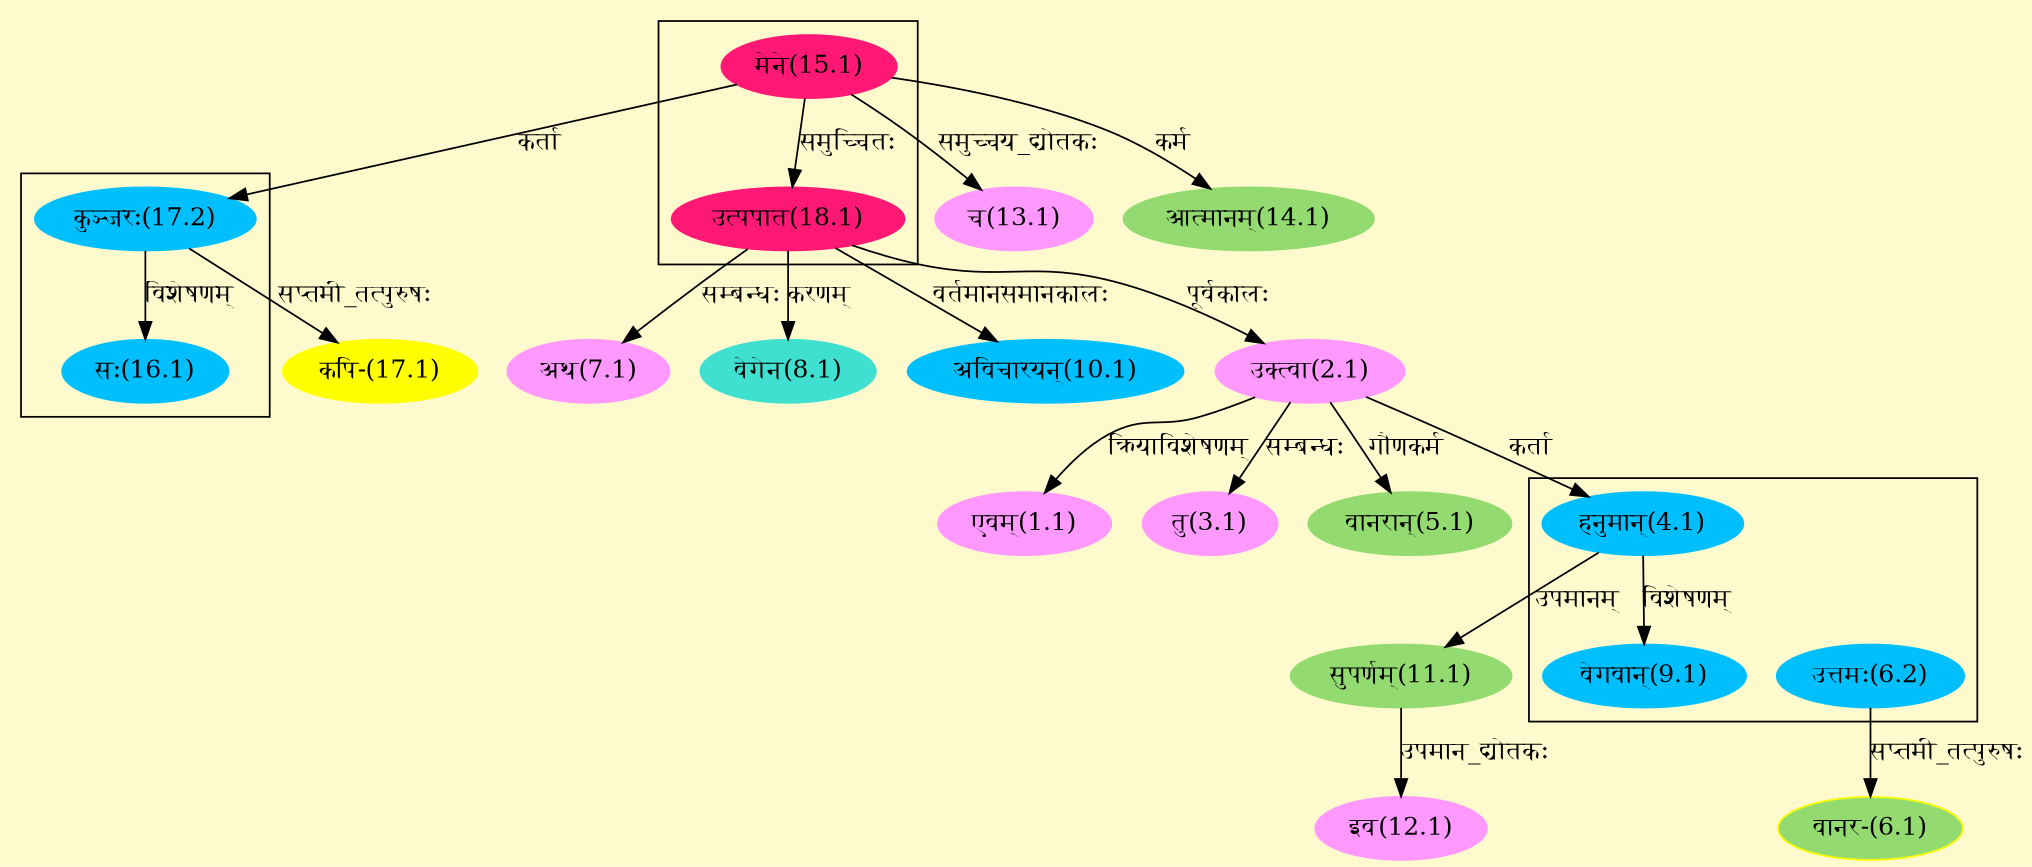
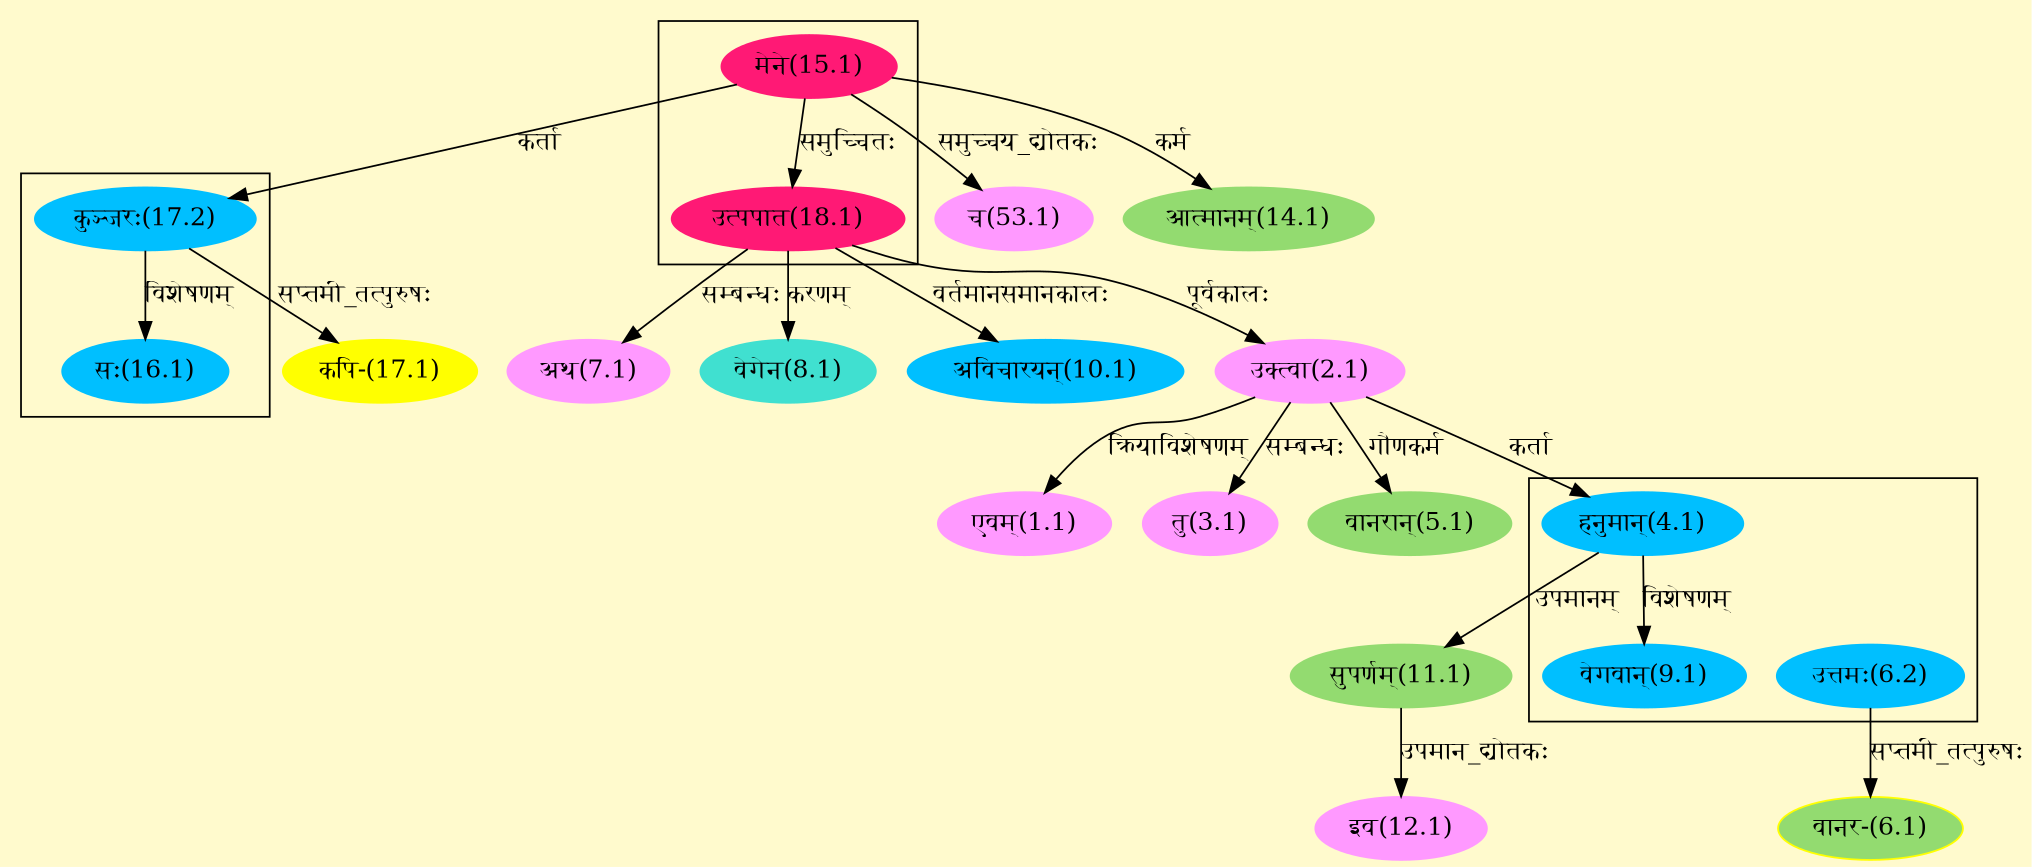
(1014, 219) -> (1014, 219)
